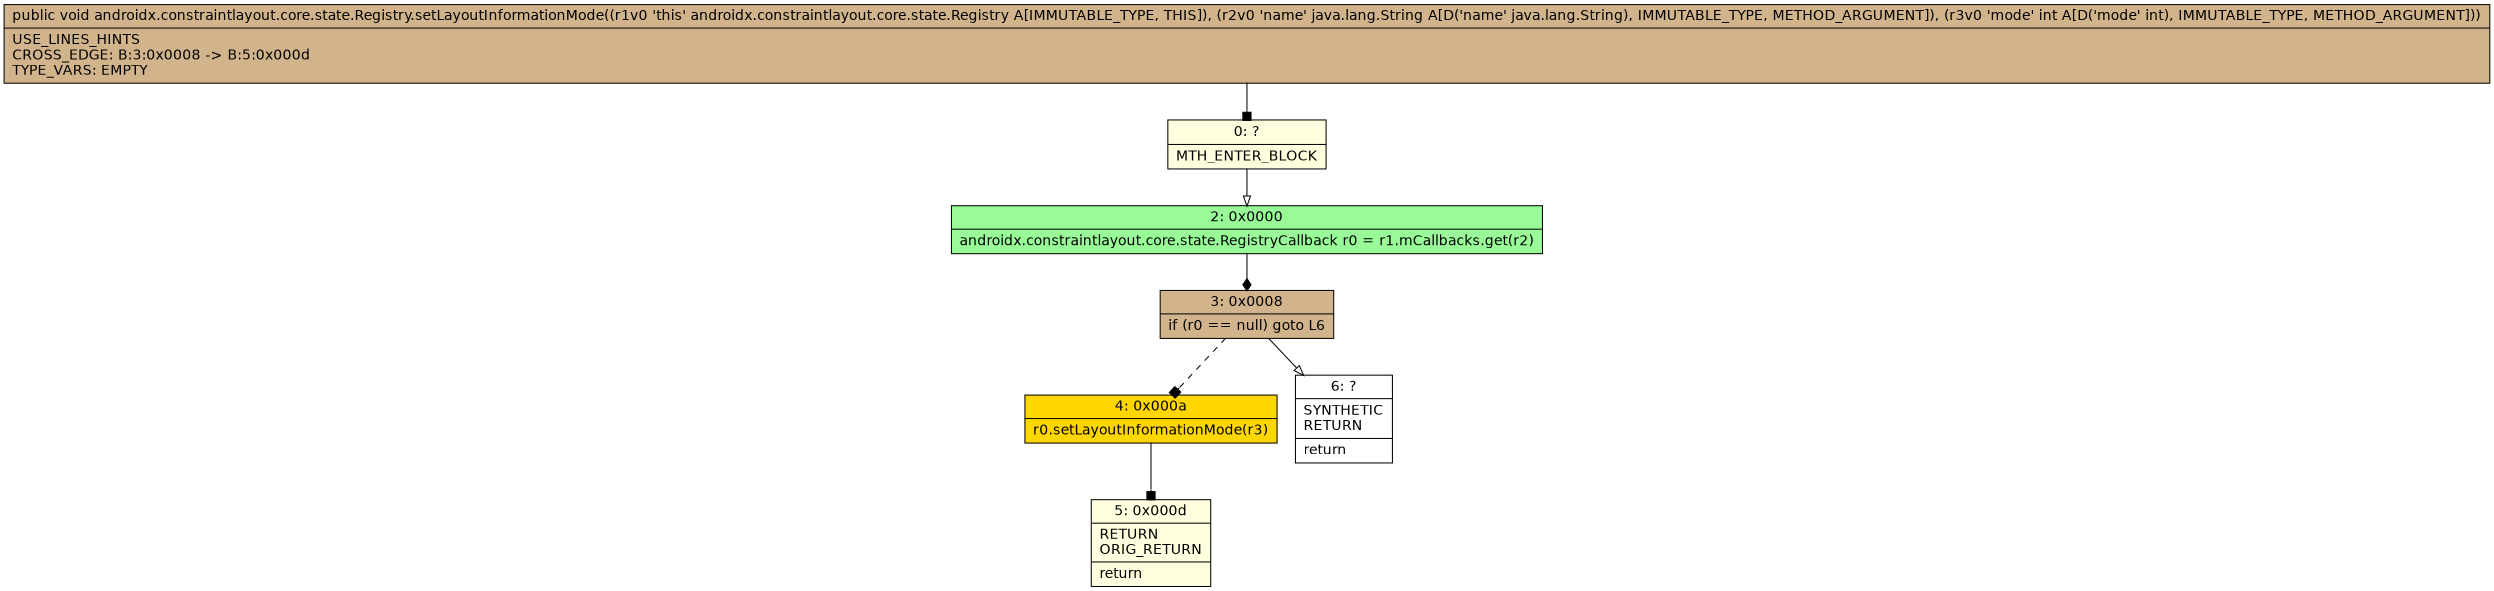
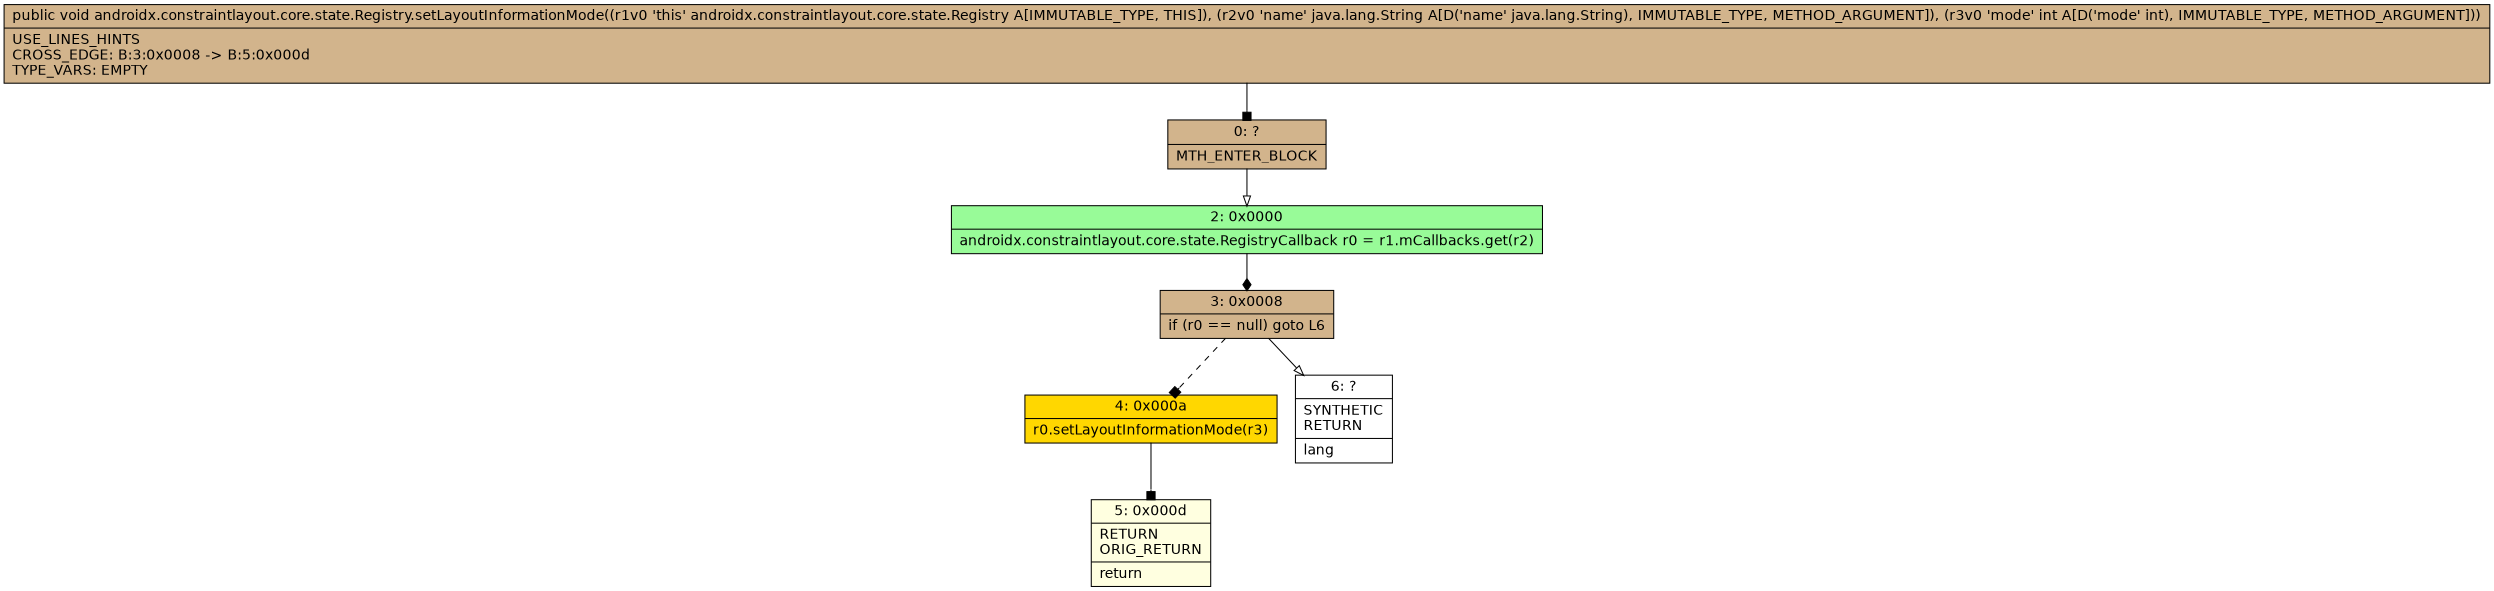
(1247, 144) -> (1247, 144)
(1326, 450) -> (1319, 450)
